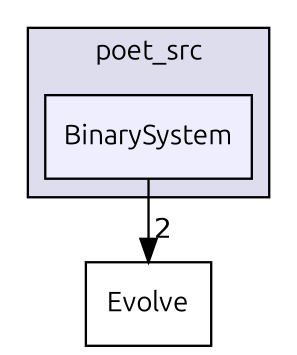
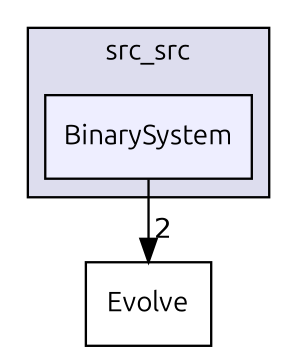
(149, 52) -> (149, 52)
